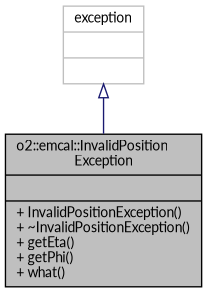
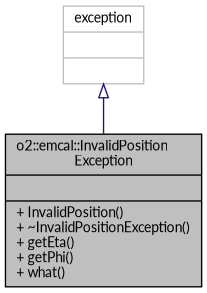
(99, 213) -> (70, 213)
